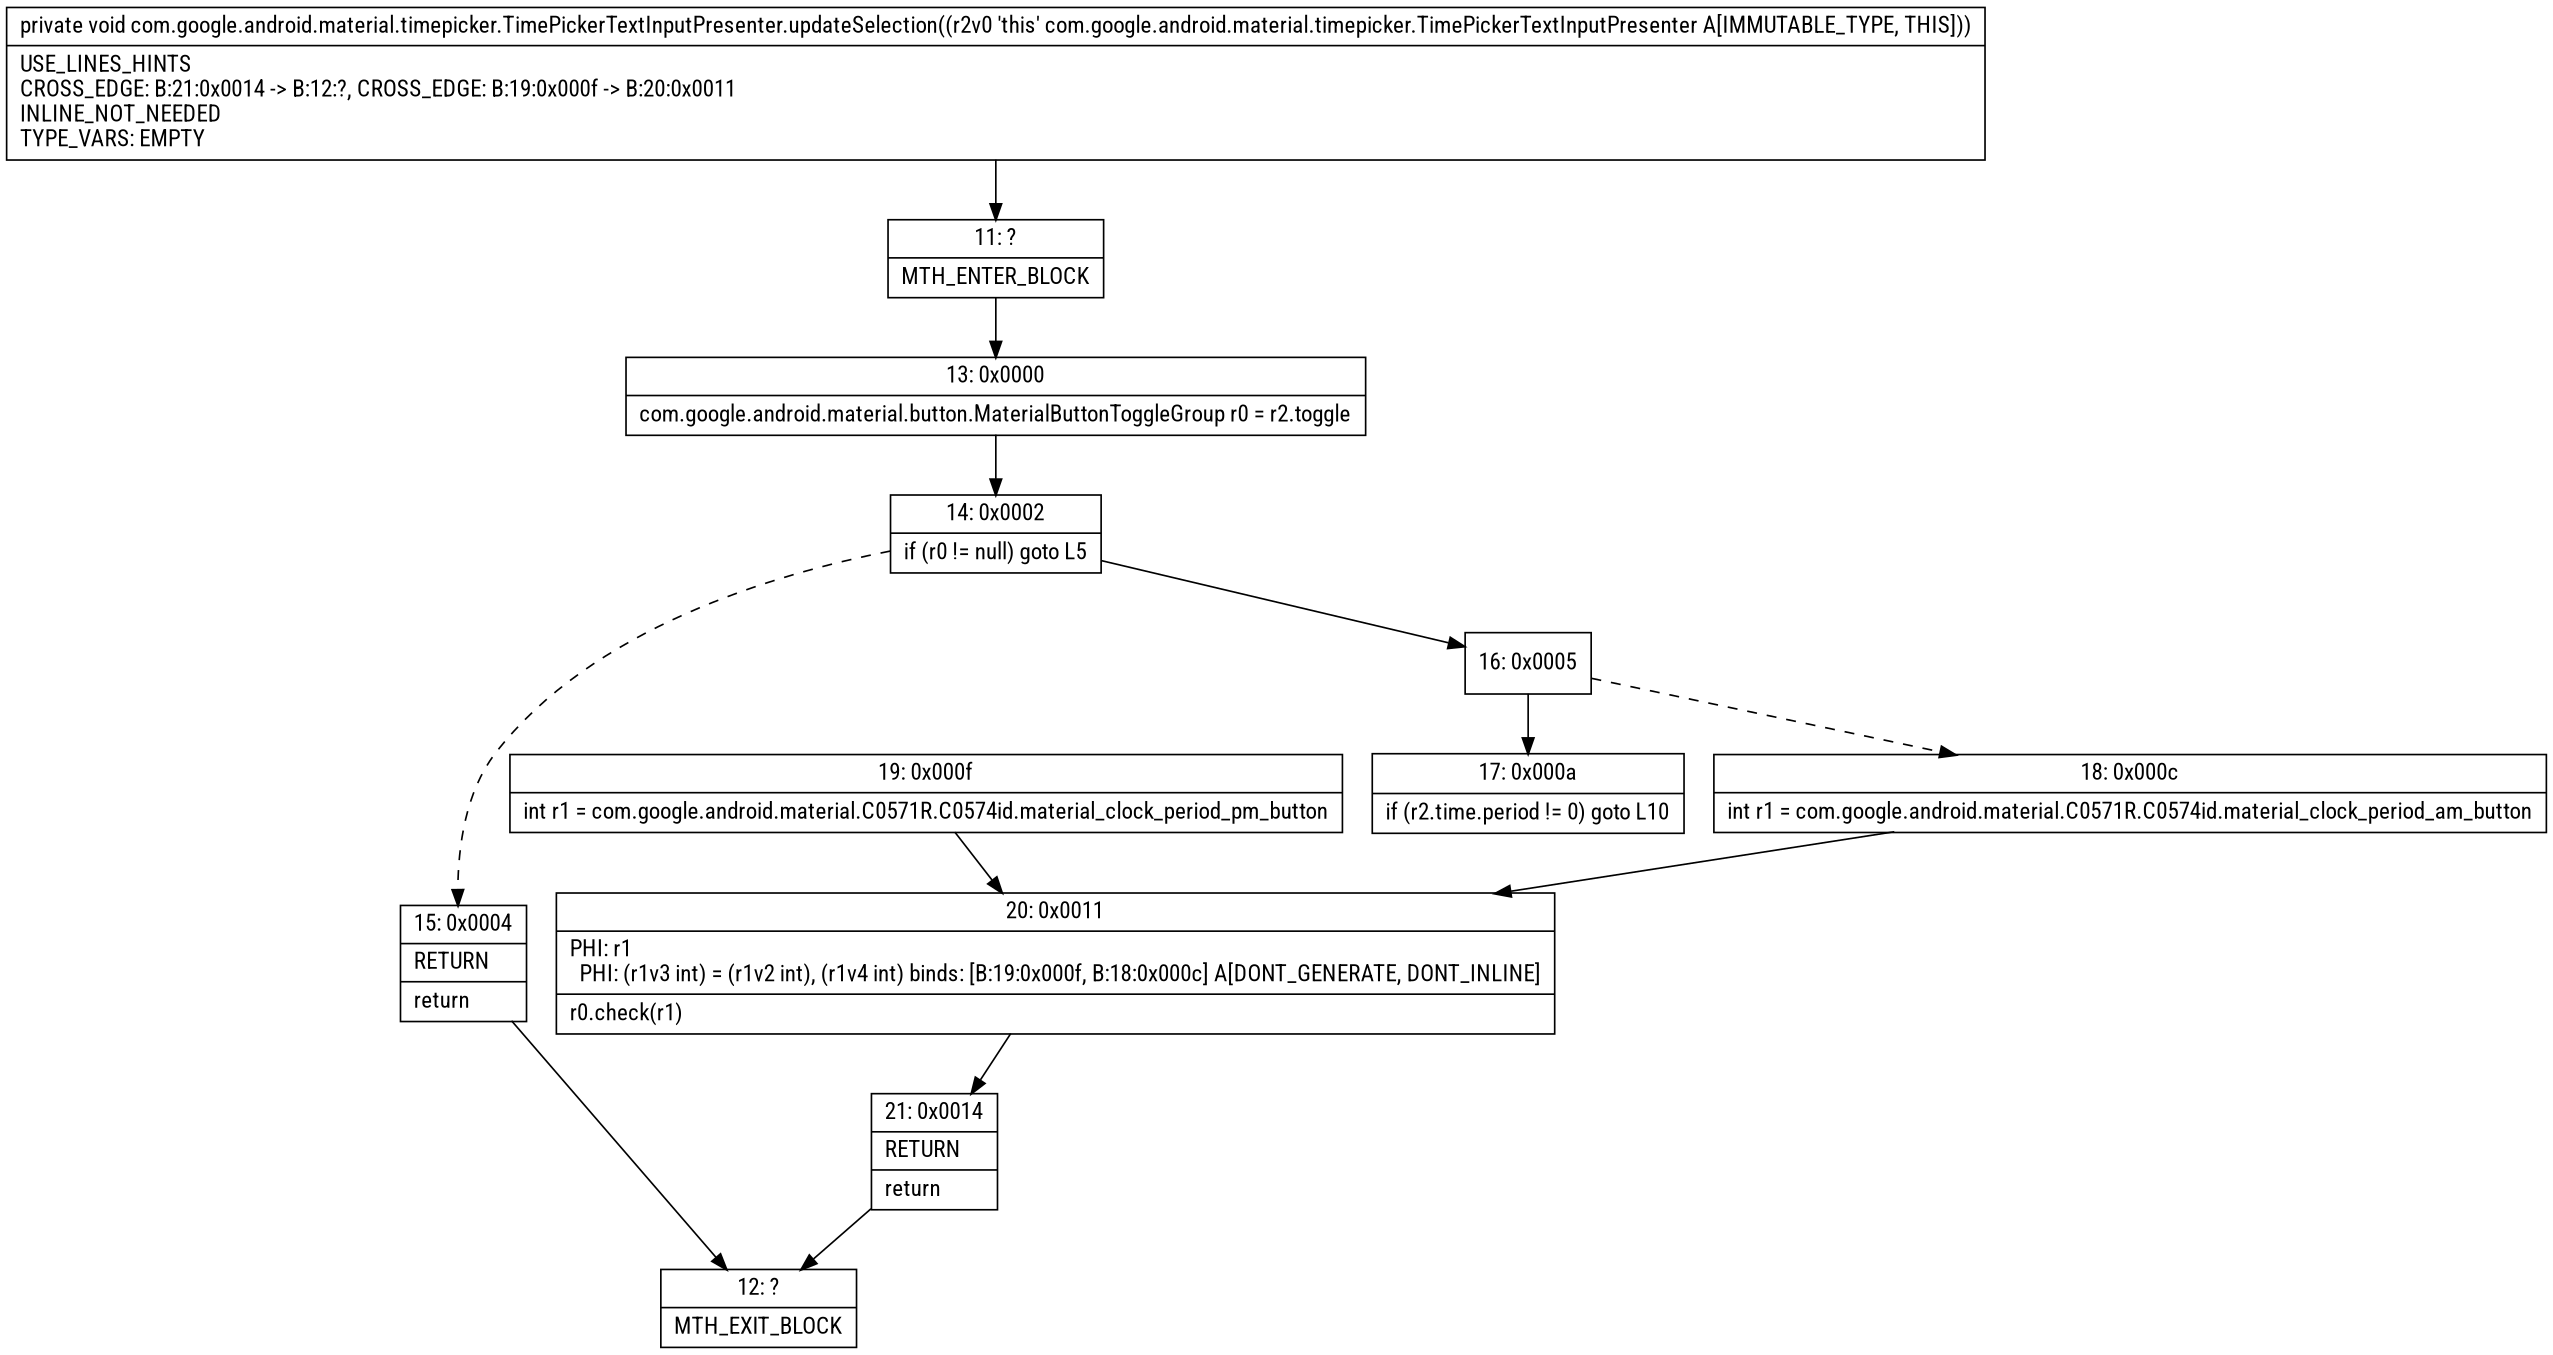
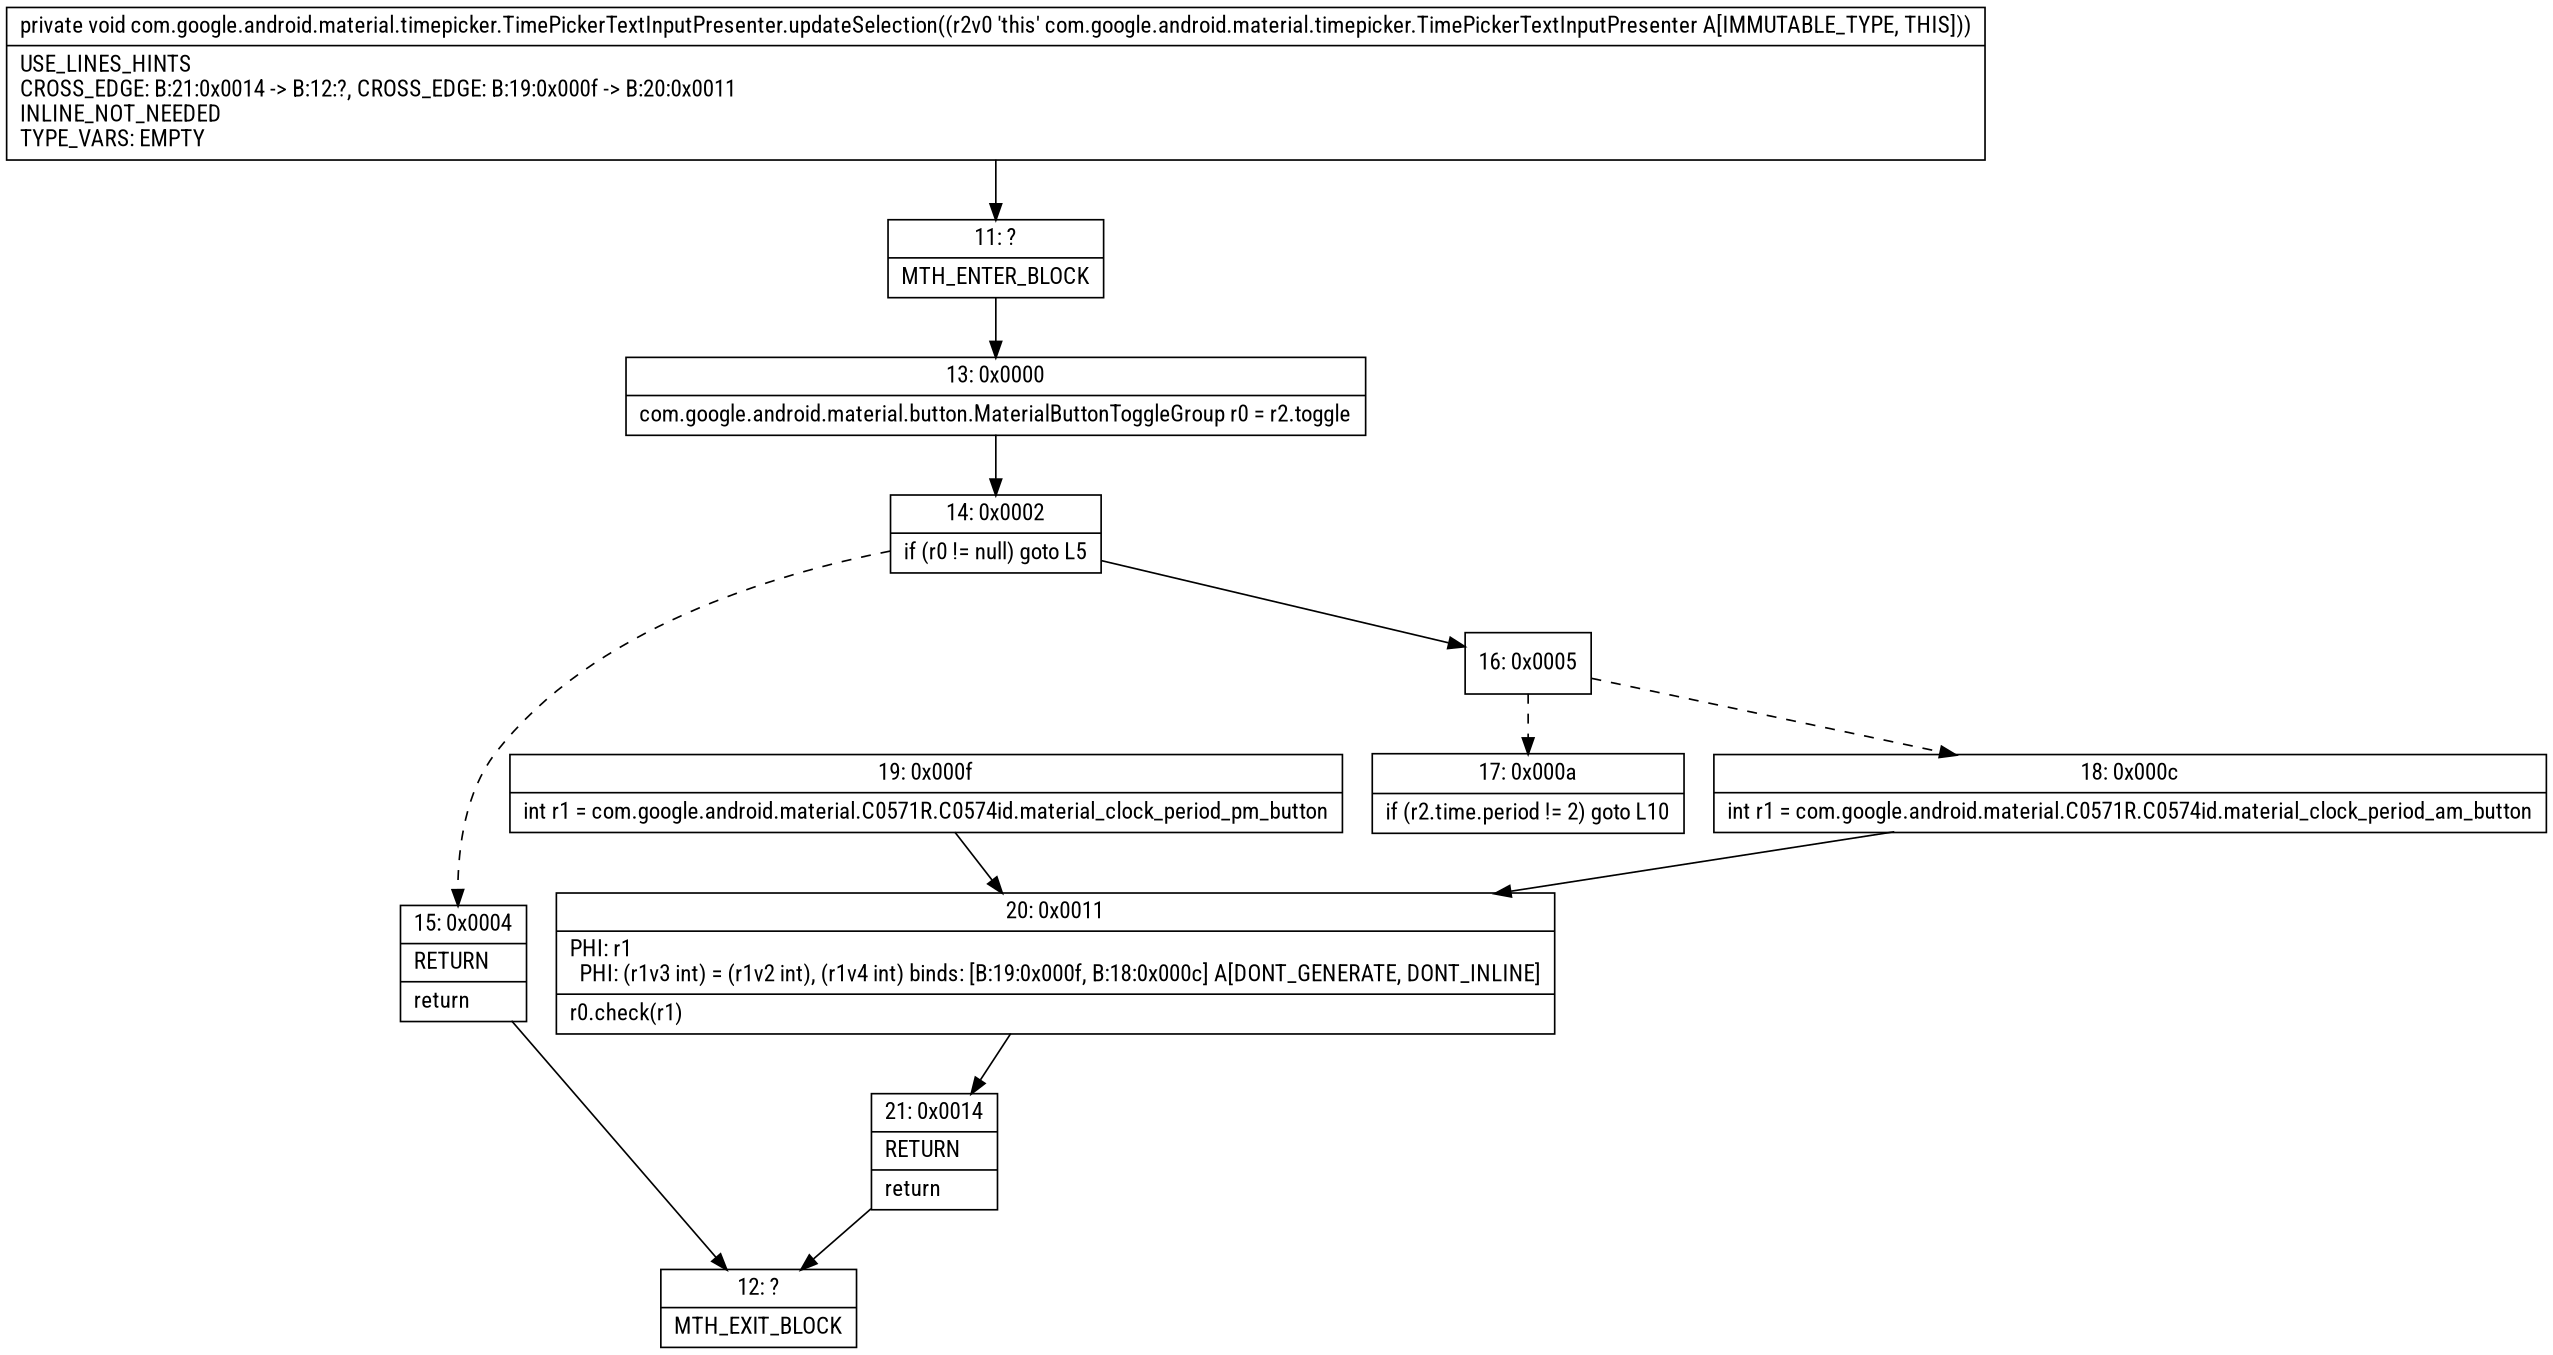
(1528, 716) -> (1528, 716)
(1528, 813) -> (1528, 813)
